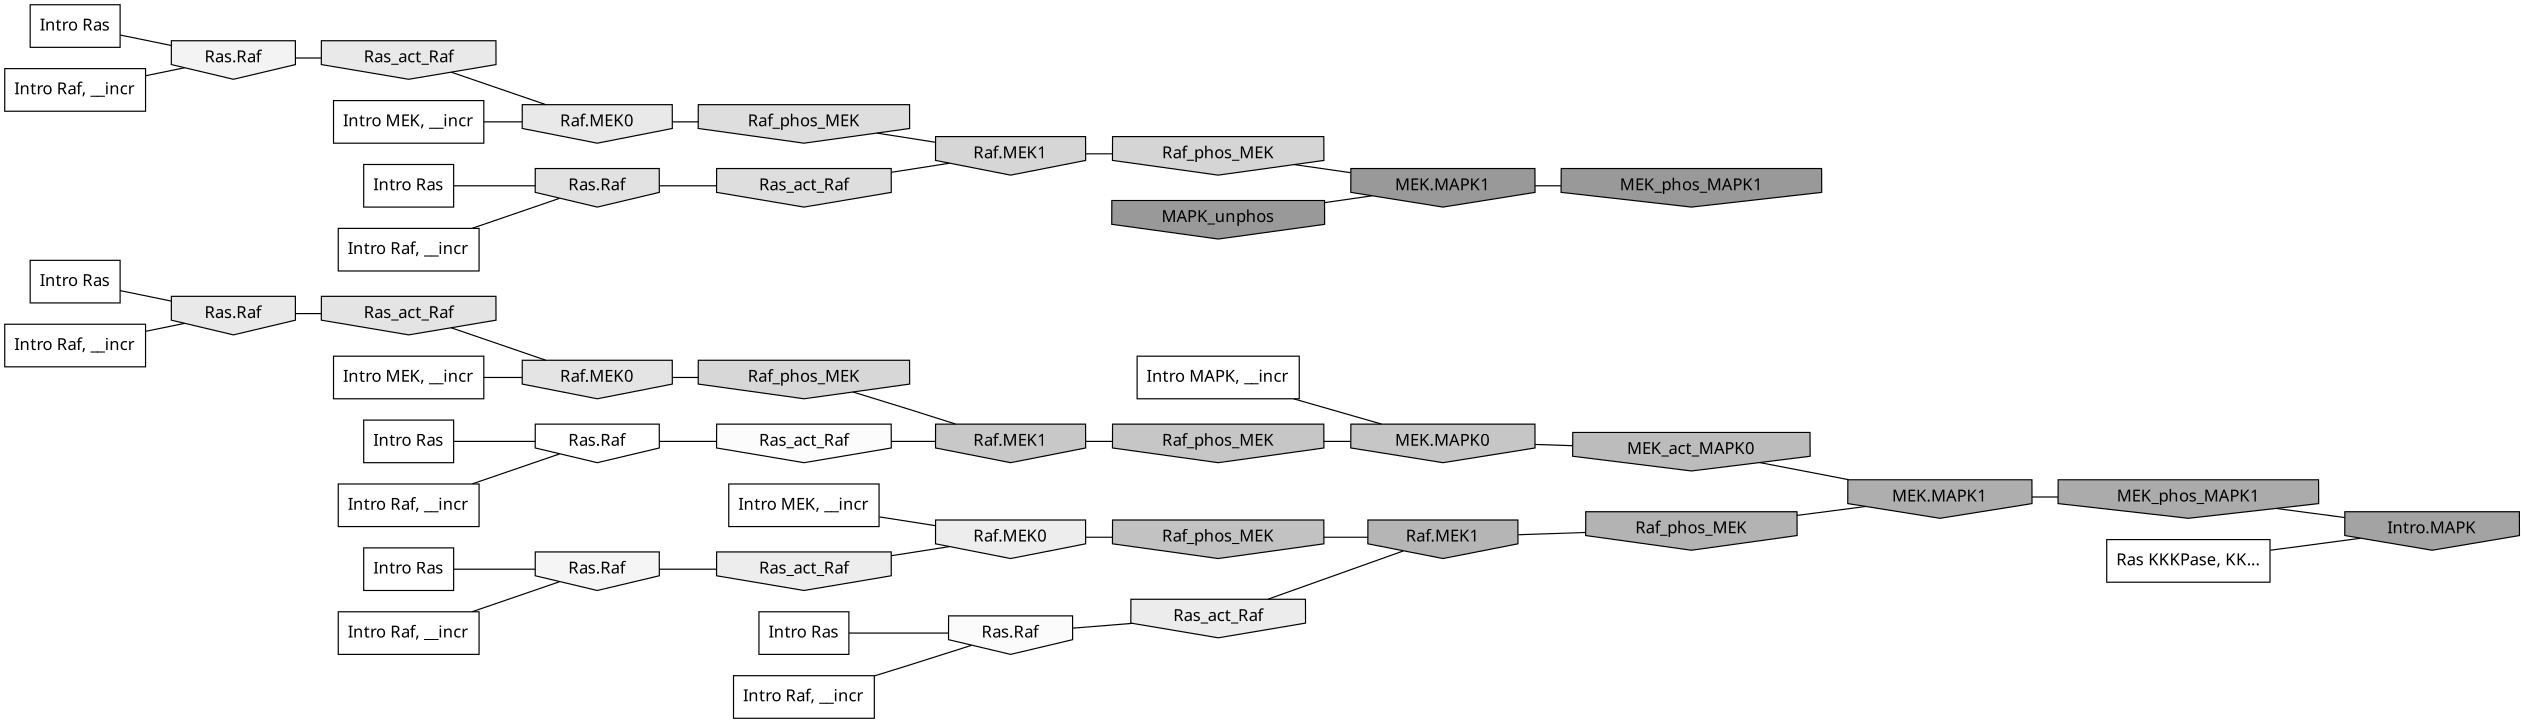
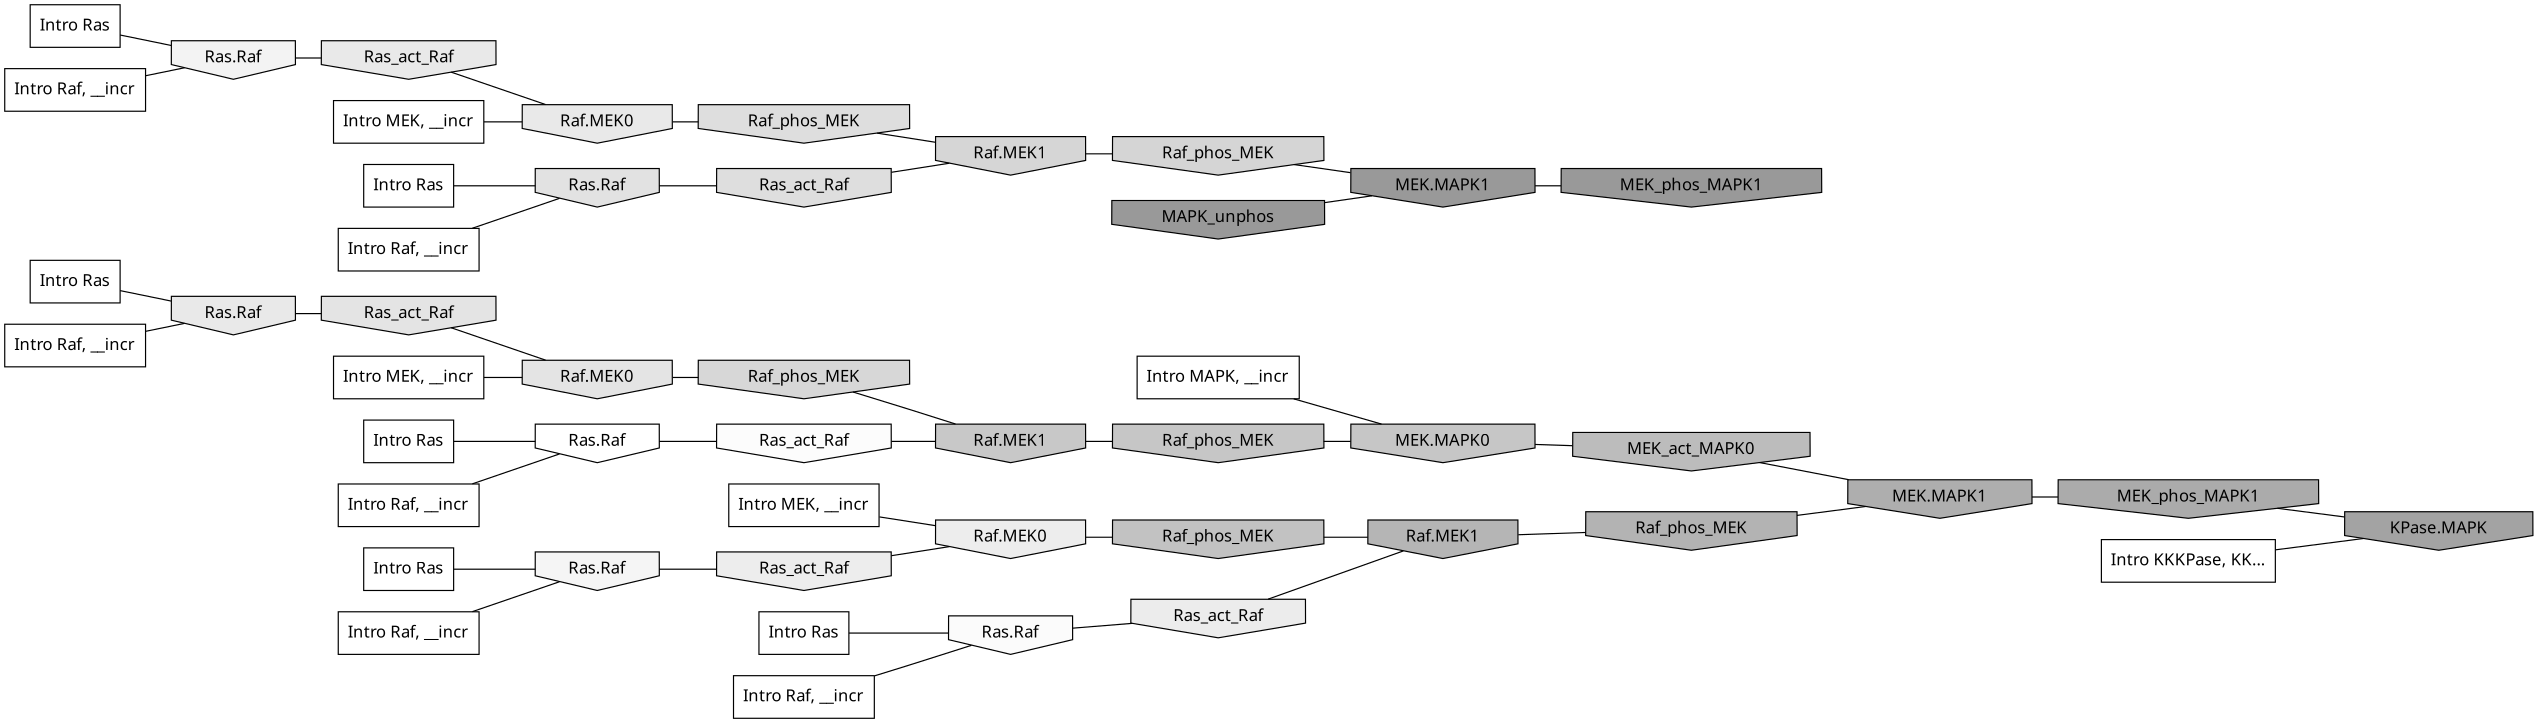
(2432, 529) -> (2439, 529)
(2188, 561) -> (2188, 561)
